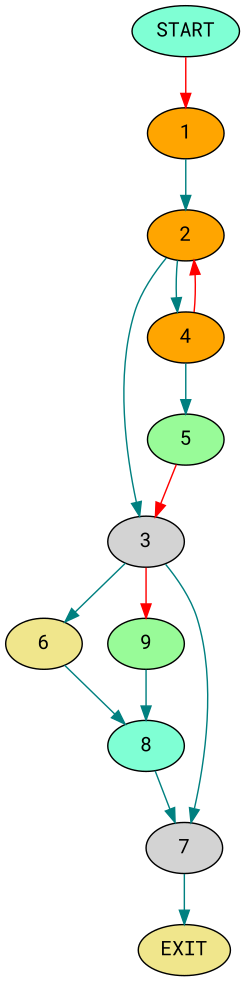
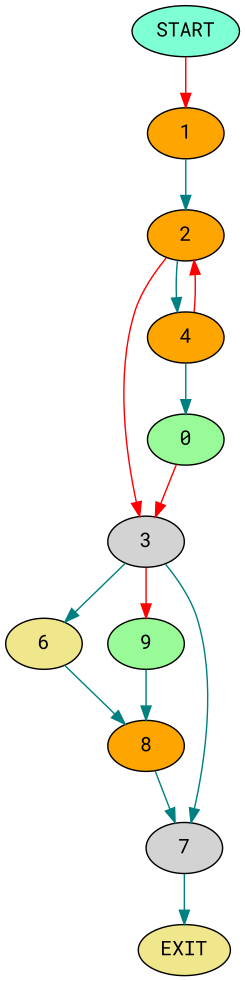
(125, 375) -> (125, 375)
(186, 440) -> (186, 440)
(146, 746) -> (146, 746)
